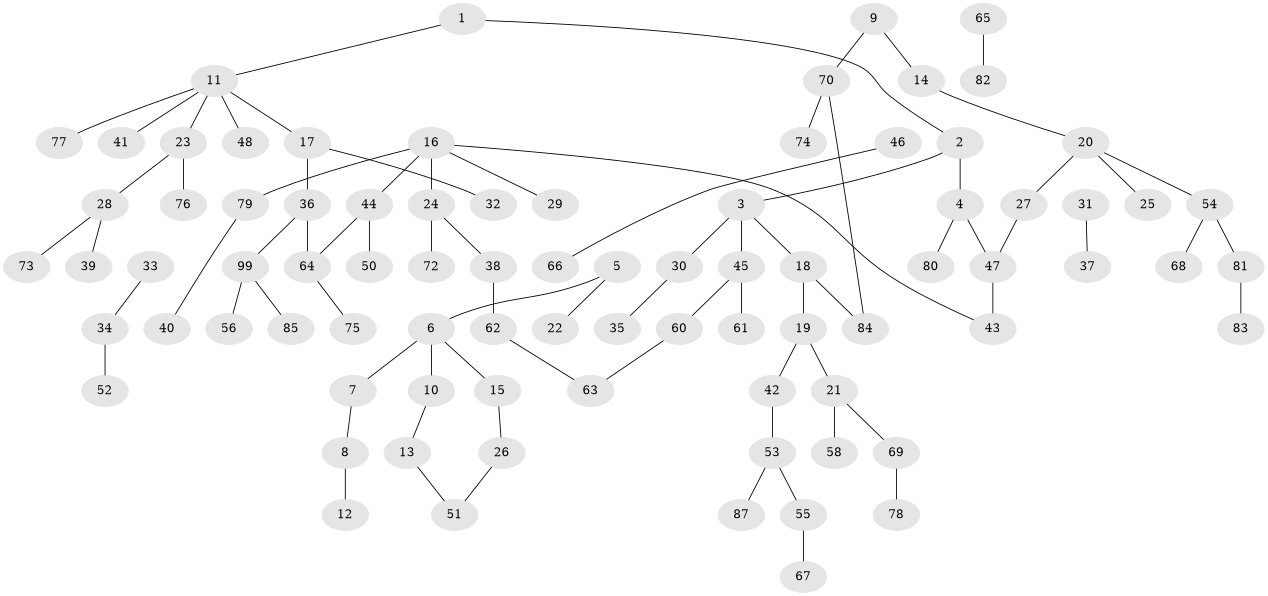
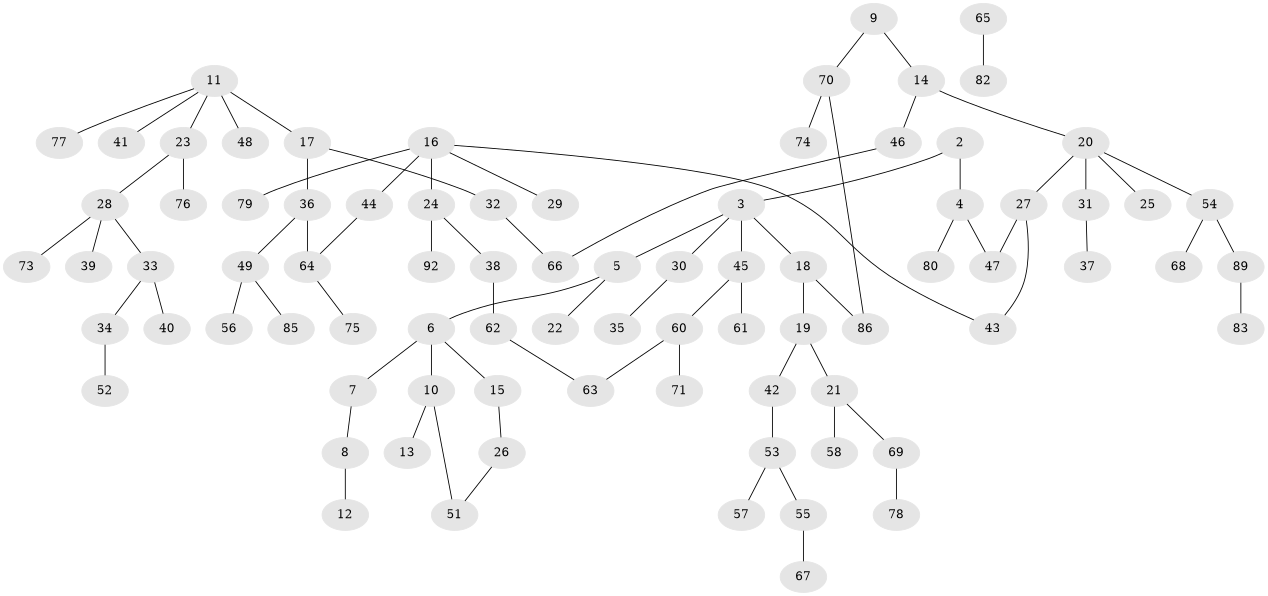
(462, 19) -> none
none -> (910, 112)
none -> (1086, 174)
none -> (128, 236)
none -> (524, 236)
none -> (679, 236)
(205, 266) -> (159, 298)
(245, 267) -> (245, 267)
(369, 267) -> none
(431, 267) -> (431, 267)
(1241, 267) -> (1241, 267)
(993, 298) -> (1027, 271)
(865, 329) -> (865, 329)
none -> (679, 391)
(431, 484) -> (443, 453)
(741, 515) -> (741, 515)
